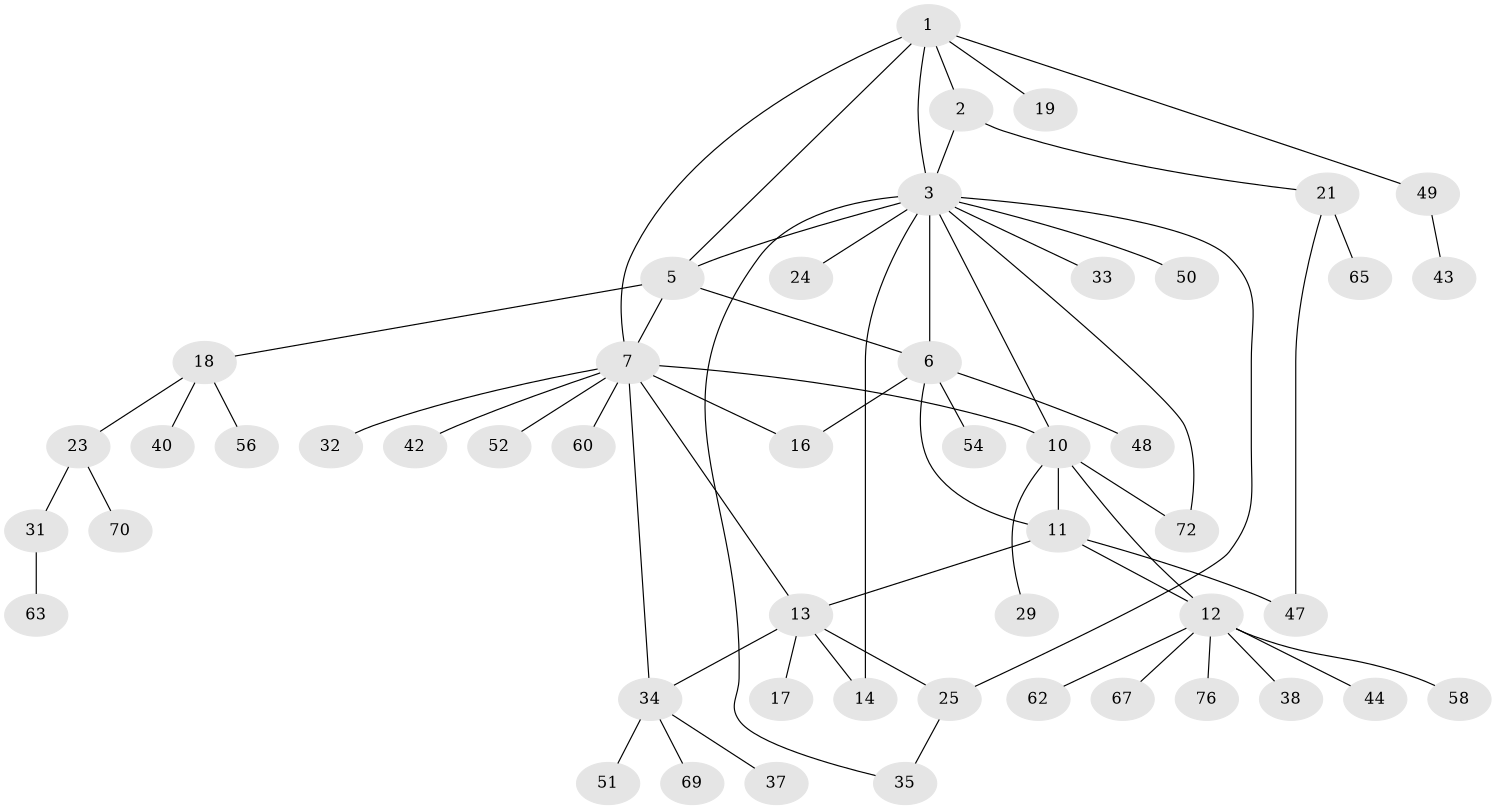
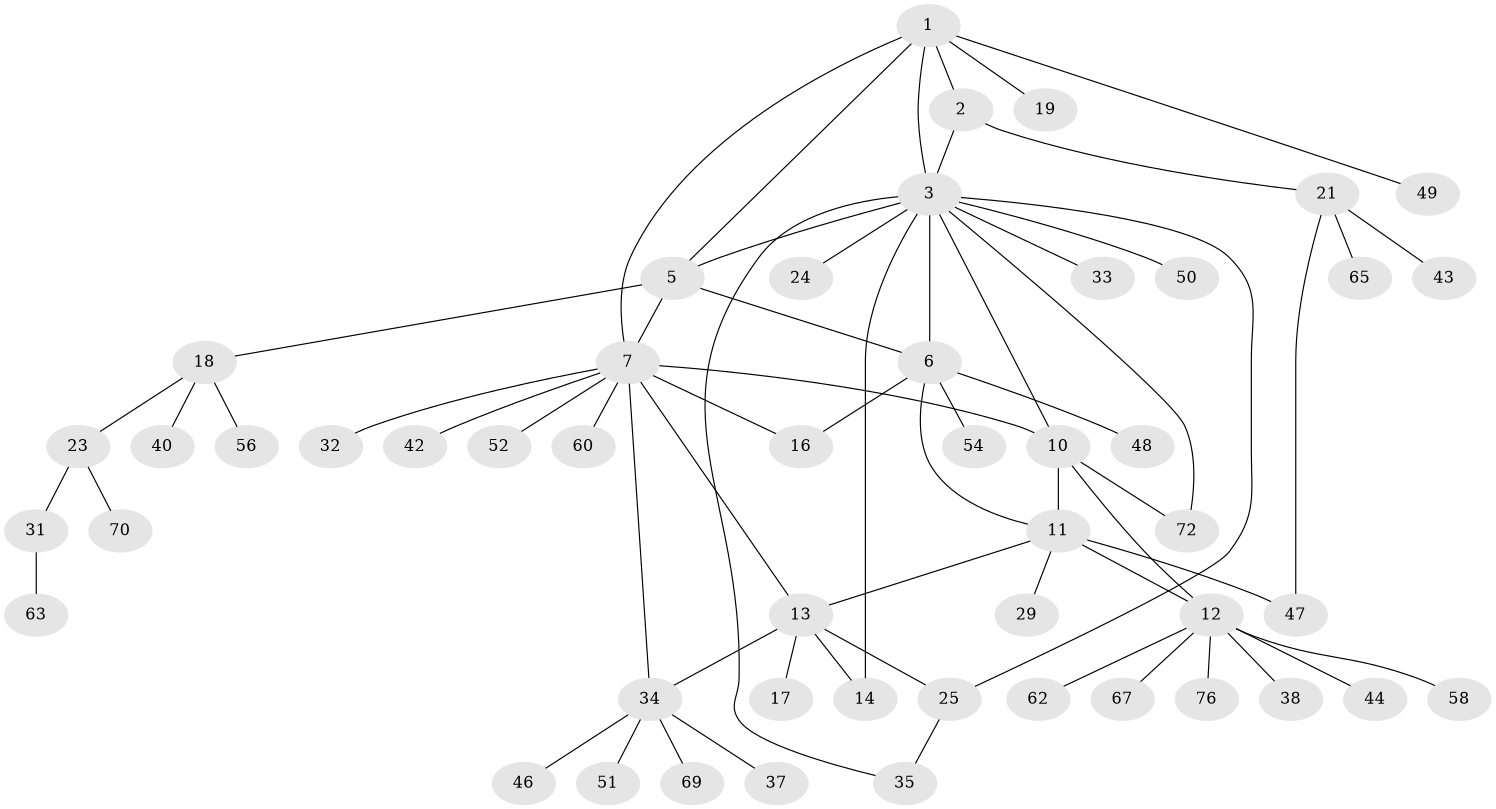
(1436, 236) -> (1386, 236)
(1013, 530) -> (1043, 573)
none -> (524, 784)
